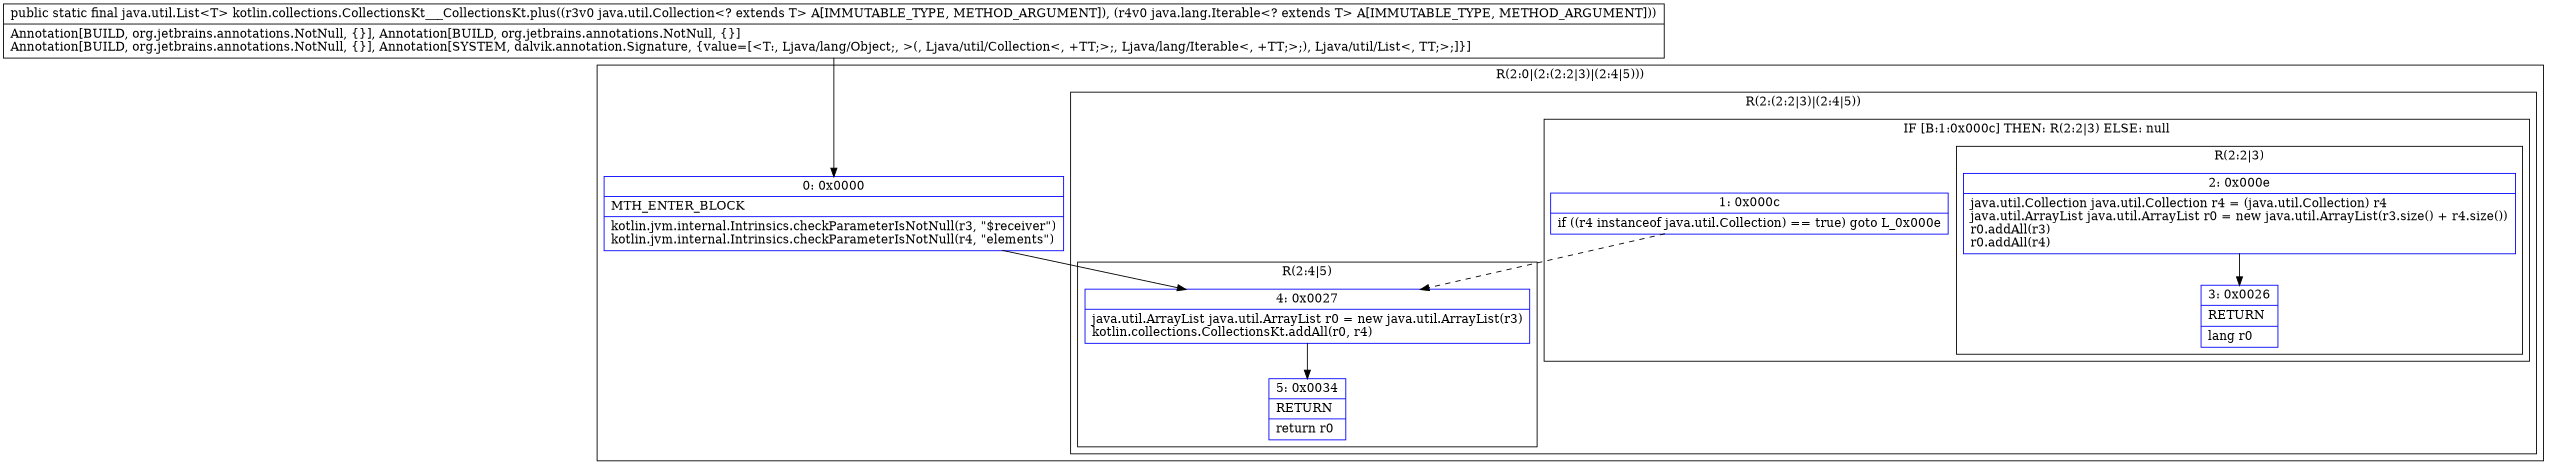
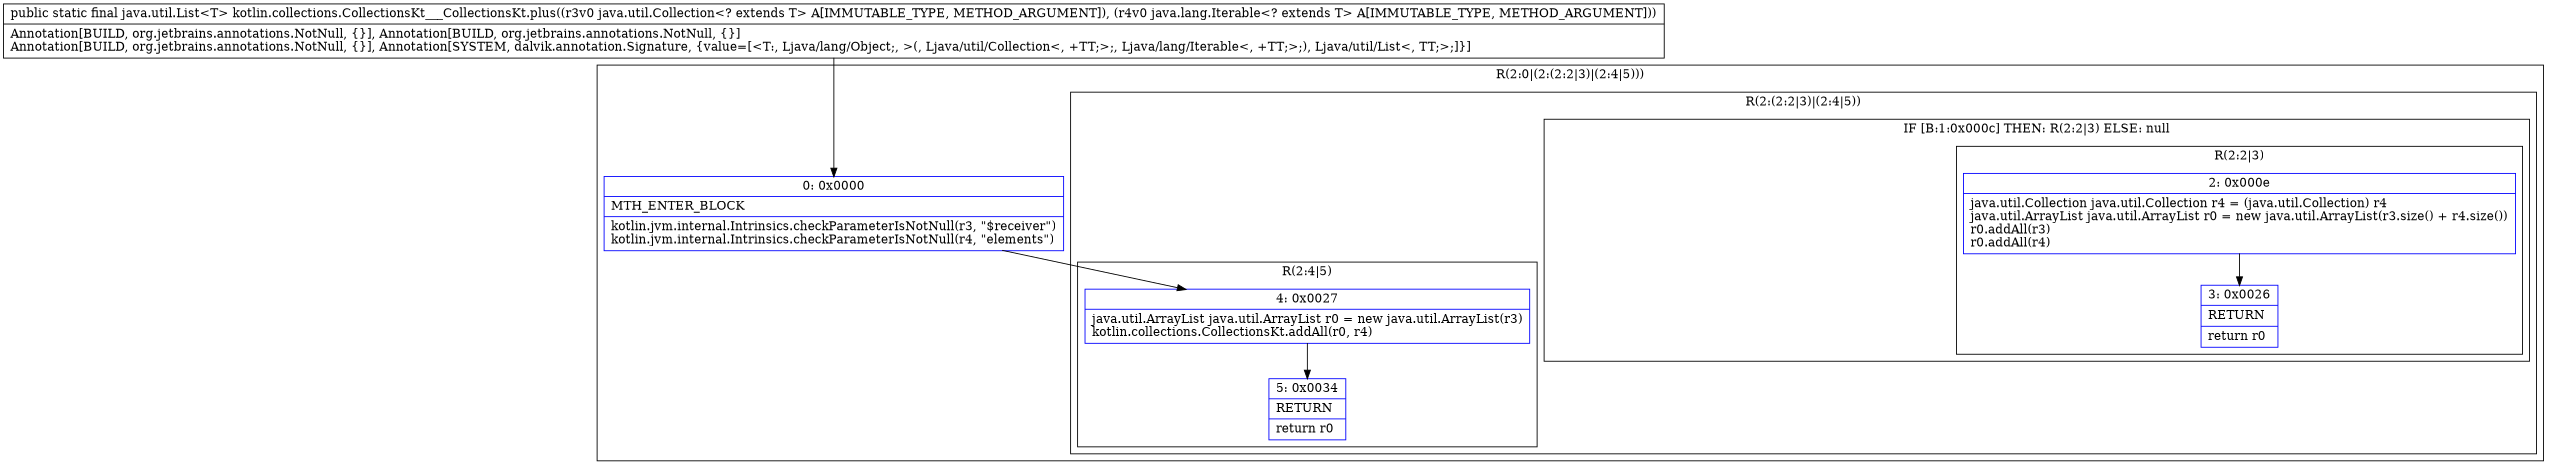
(1749, 214) -> none
(2231, 336) -> (2237, 336)
